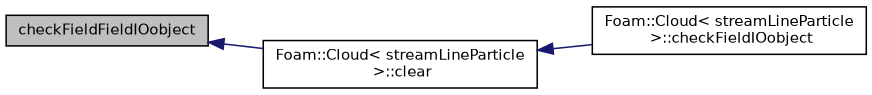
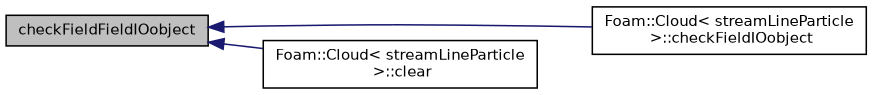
(573, 47) -> (408, 25)
